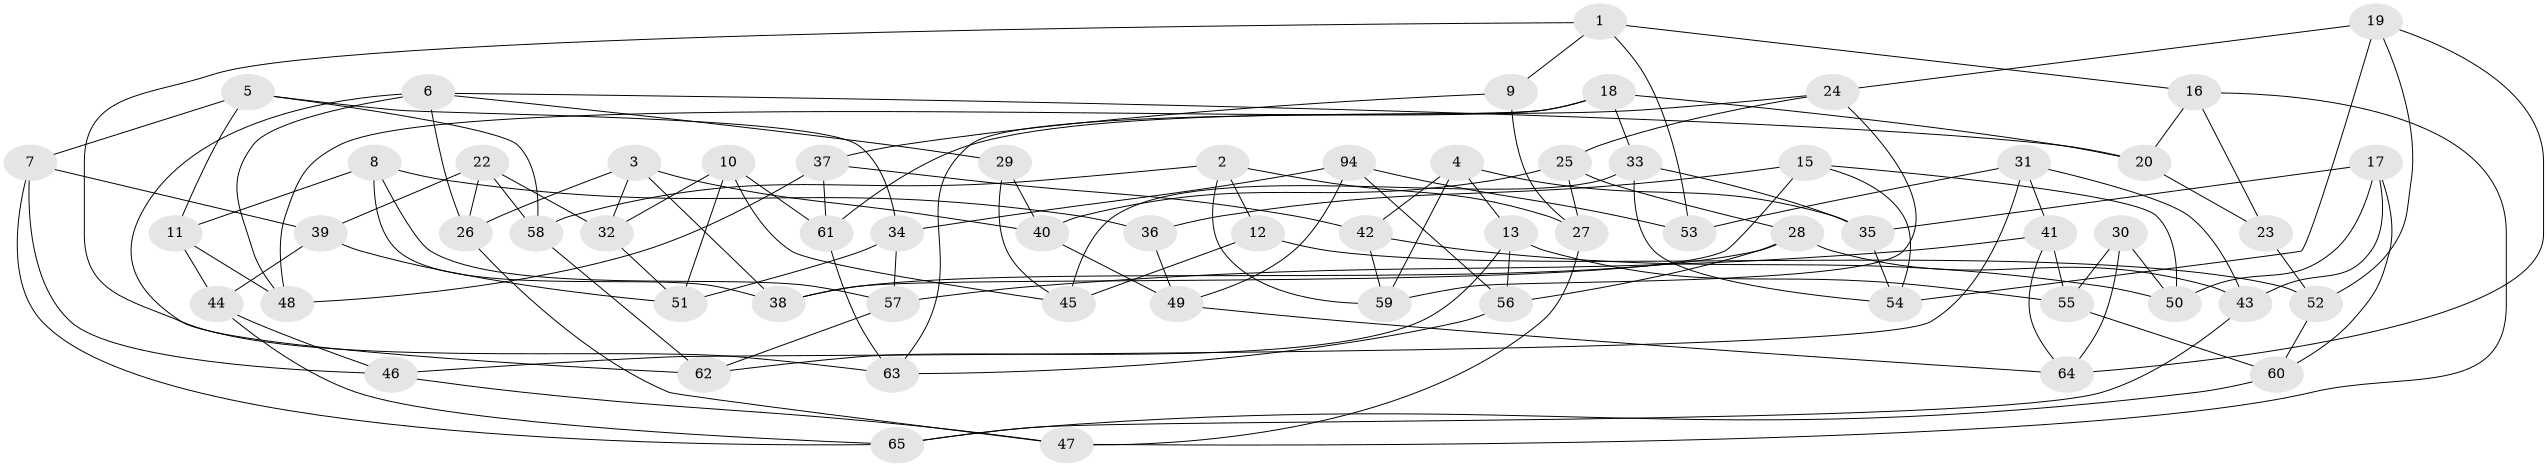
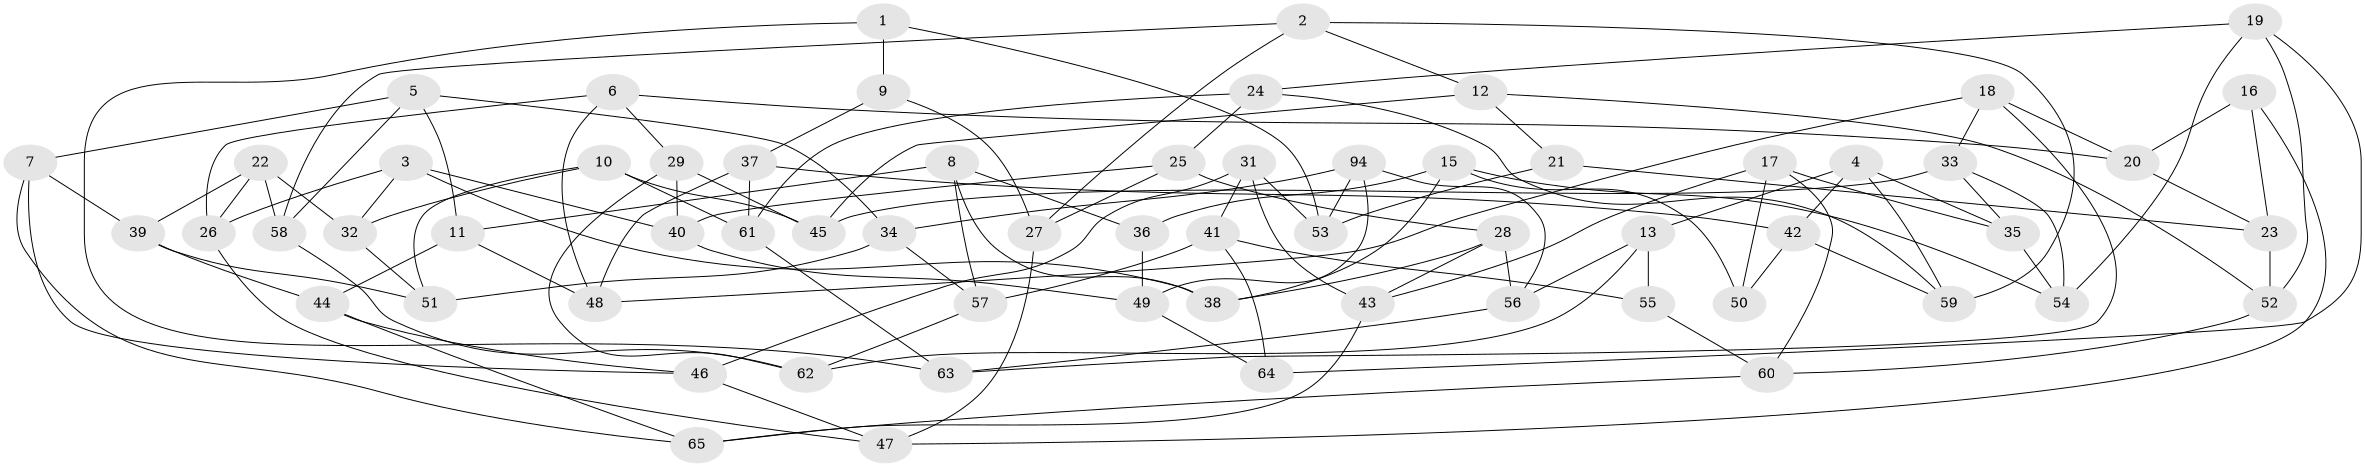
(1897, 57) -> none
none -> (1557, 163)
(2121, 233) -> none
(155, 301) -> (573, 335)
